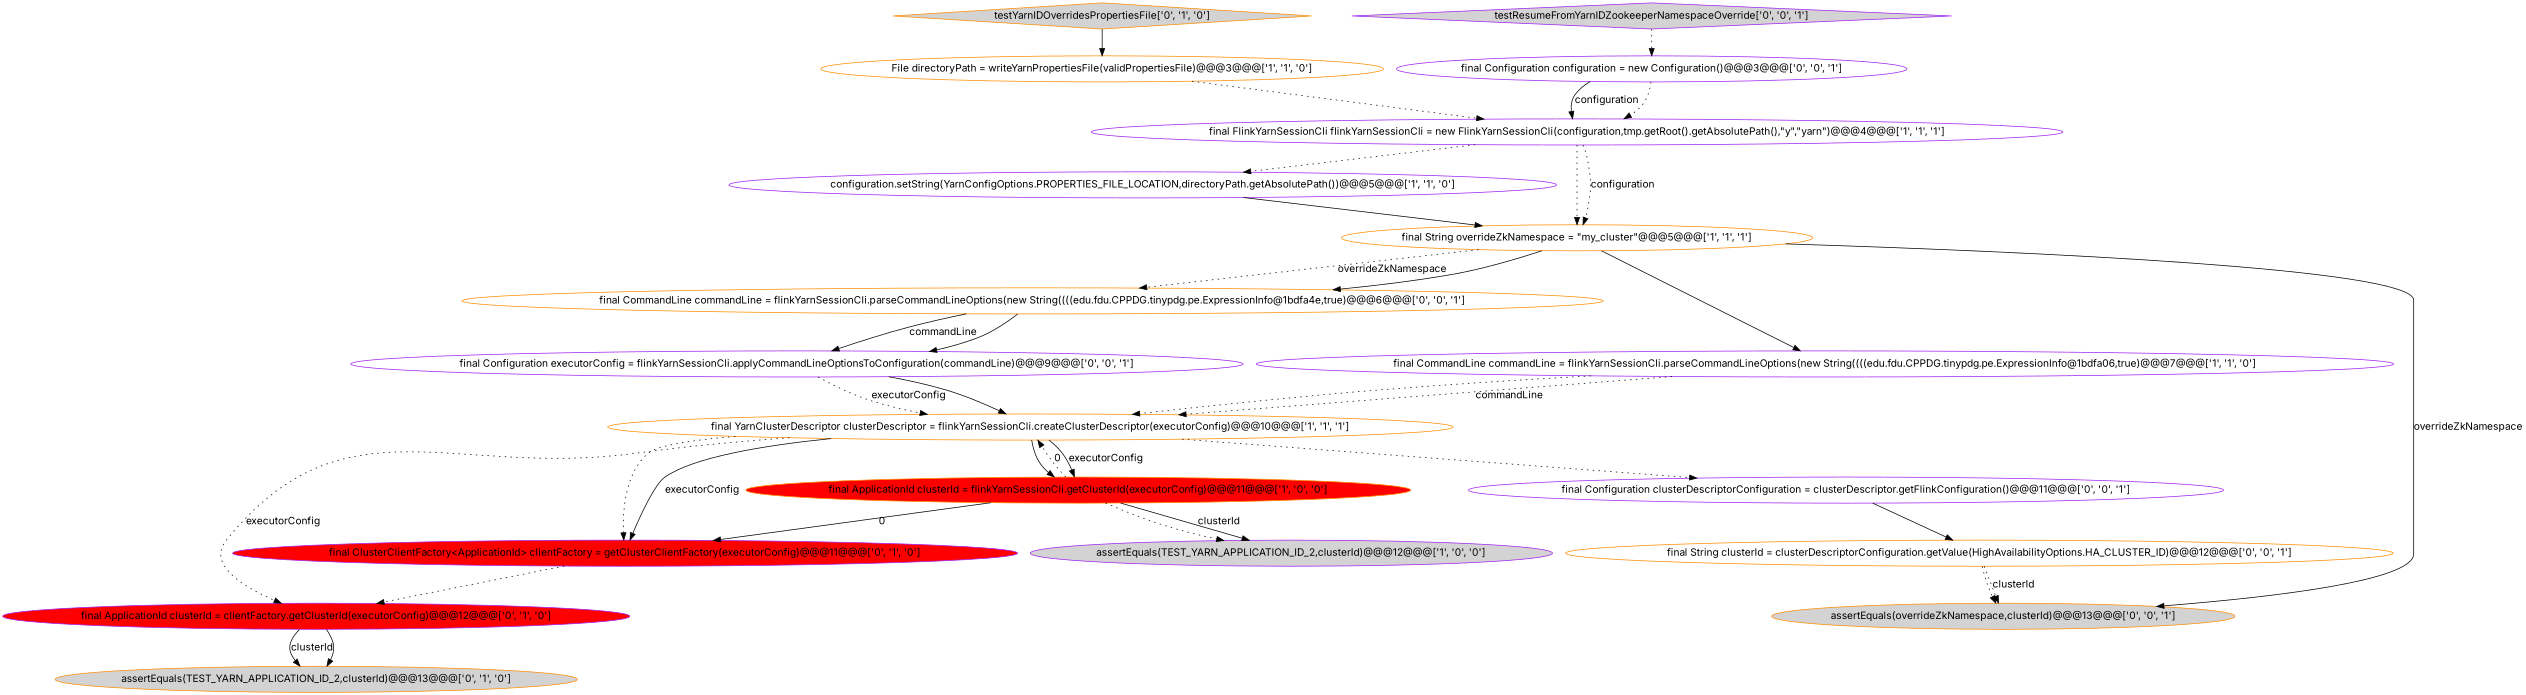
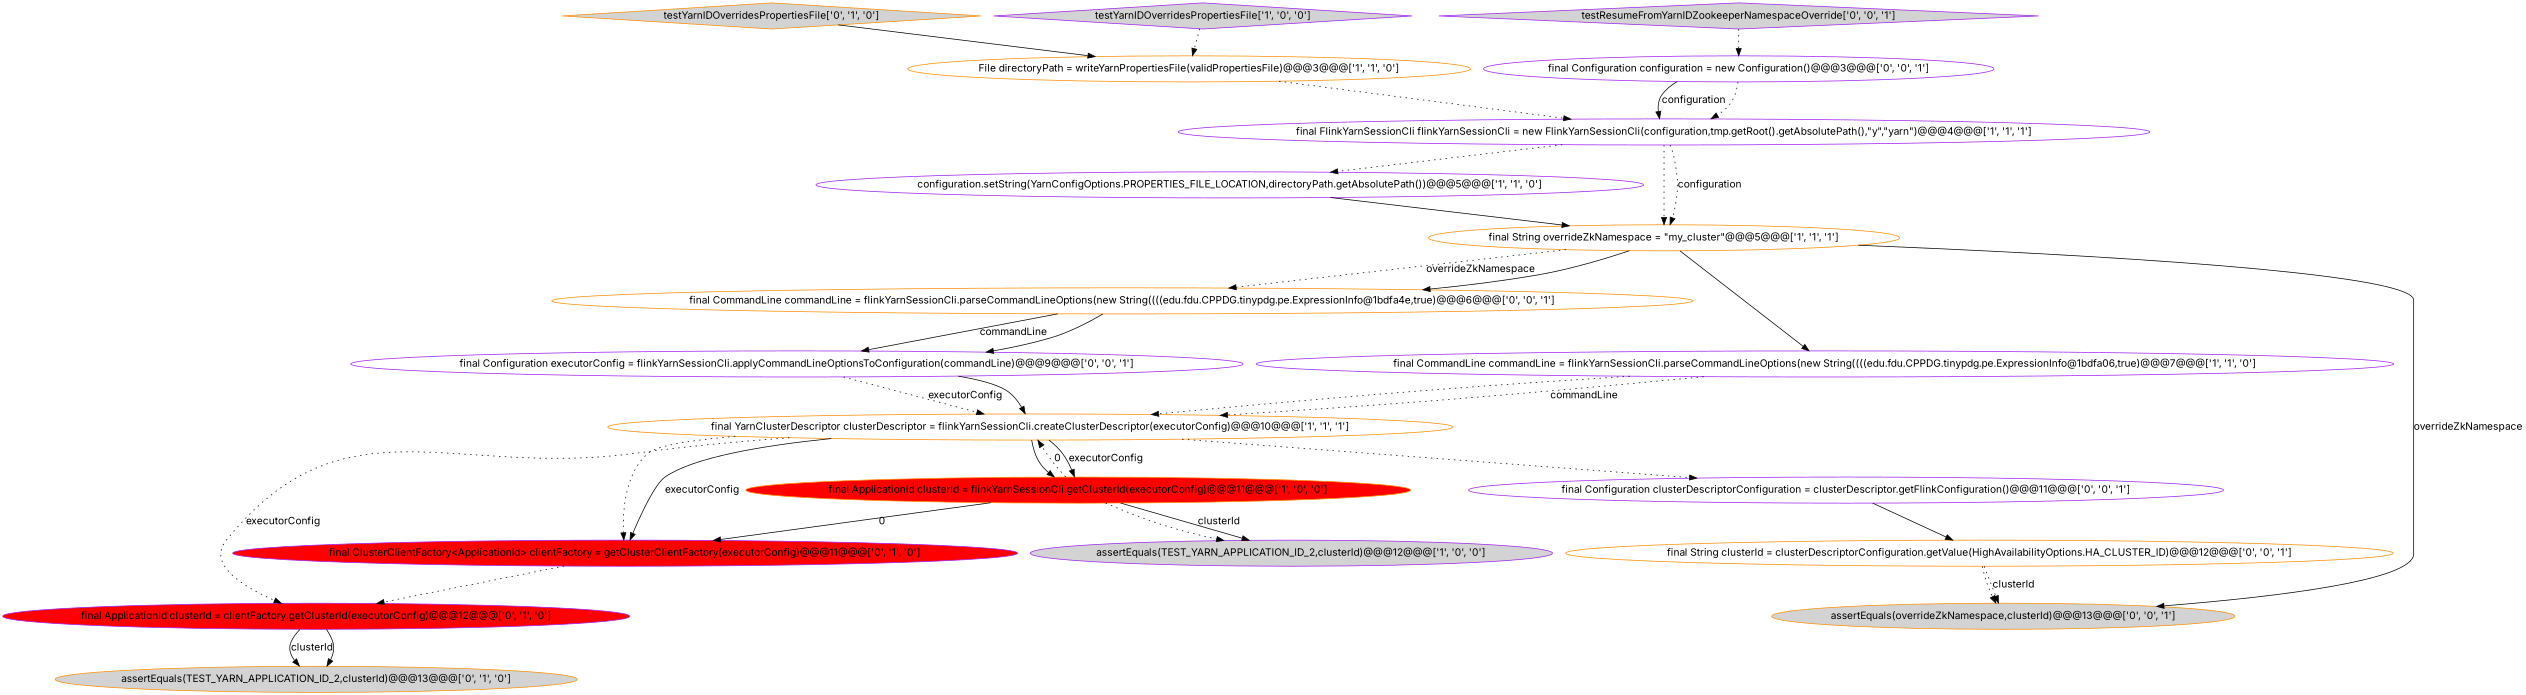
none -> (1203, 16)
